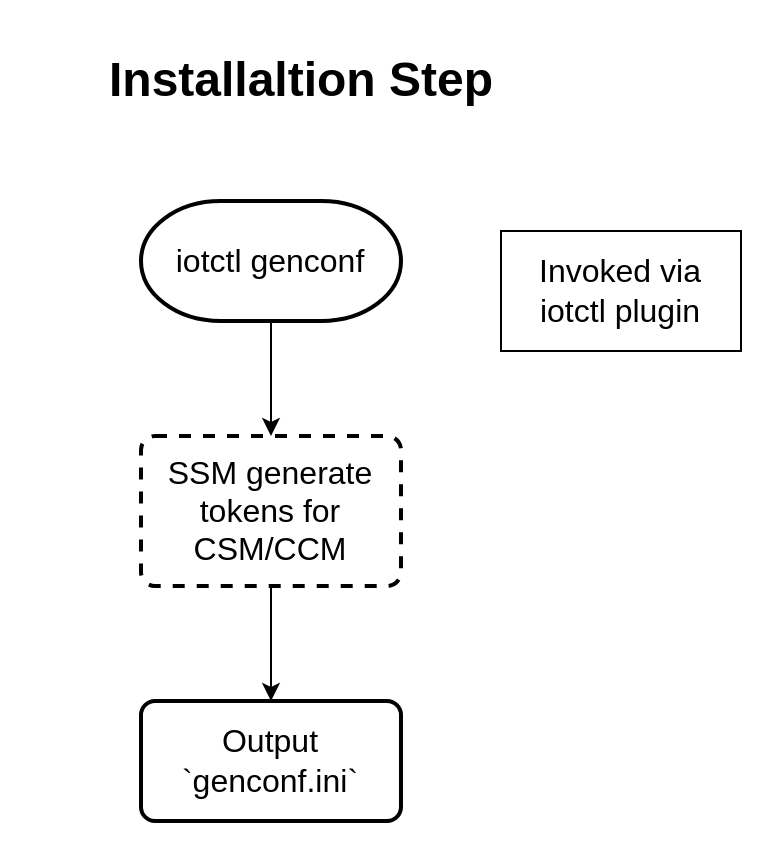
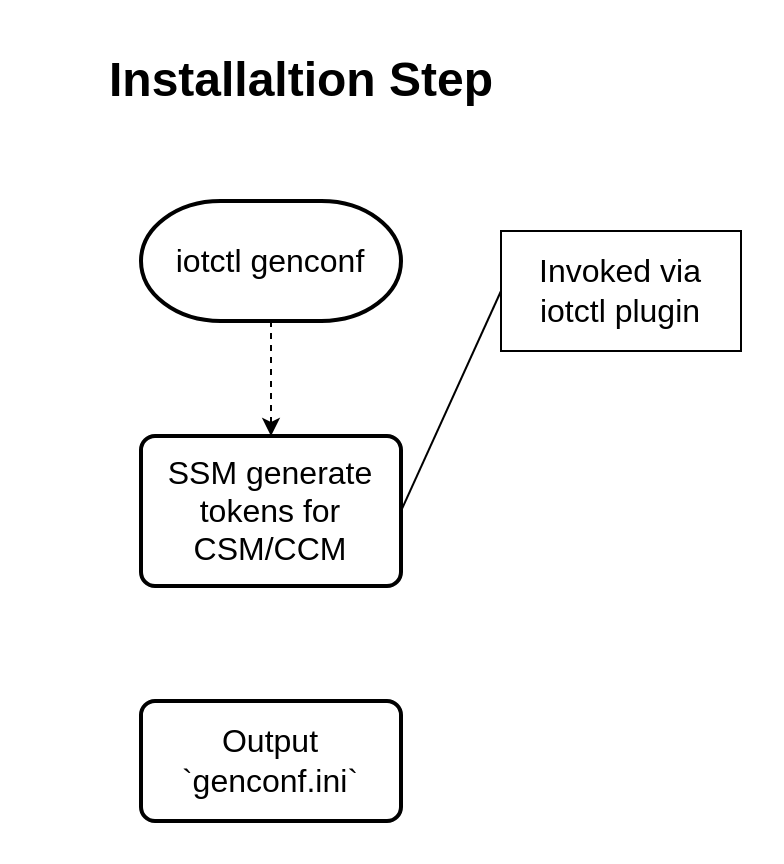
(271, 370) -> (271, 370)
none -> (451, 401)
(271, 511) -> (271, 511)
(271, 637) -> none
